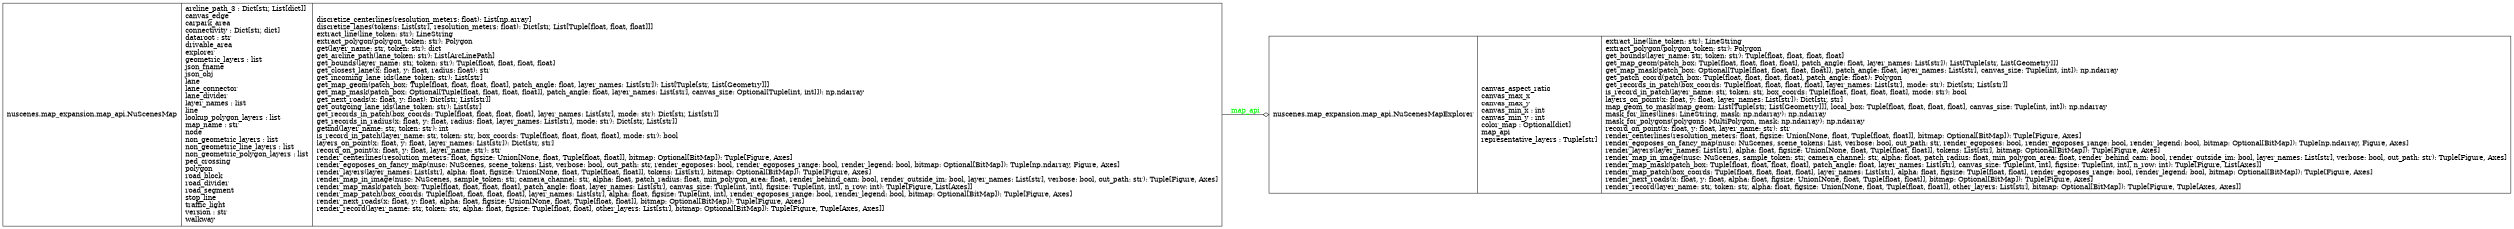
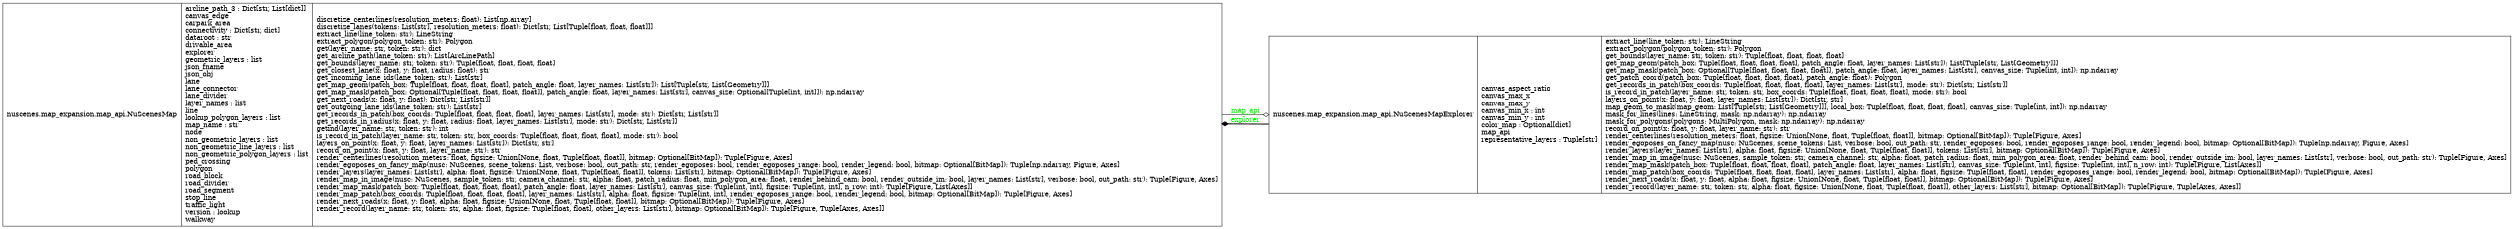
none -> (1248, 124)
(206, 213) -> (213, 213)
